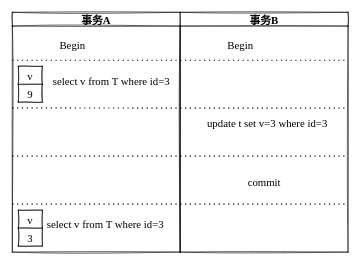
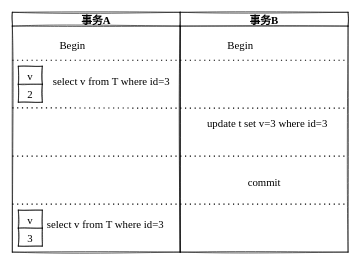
(30, 94) -> (30, 94)
